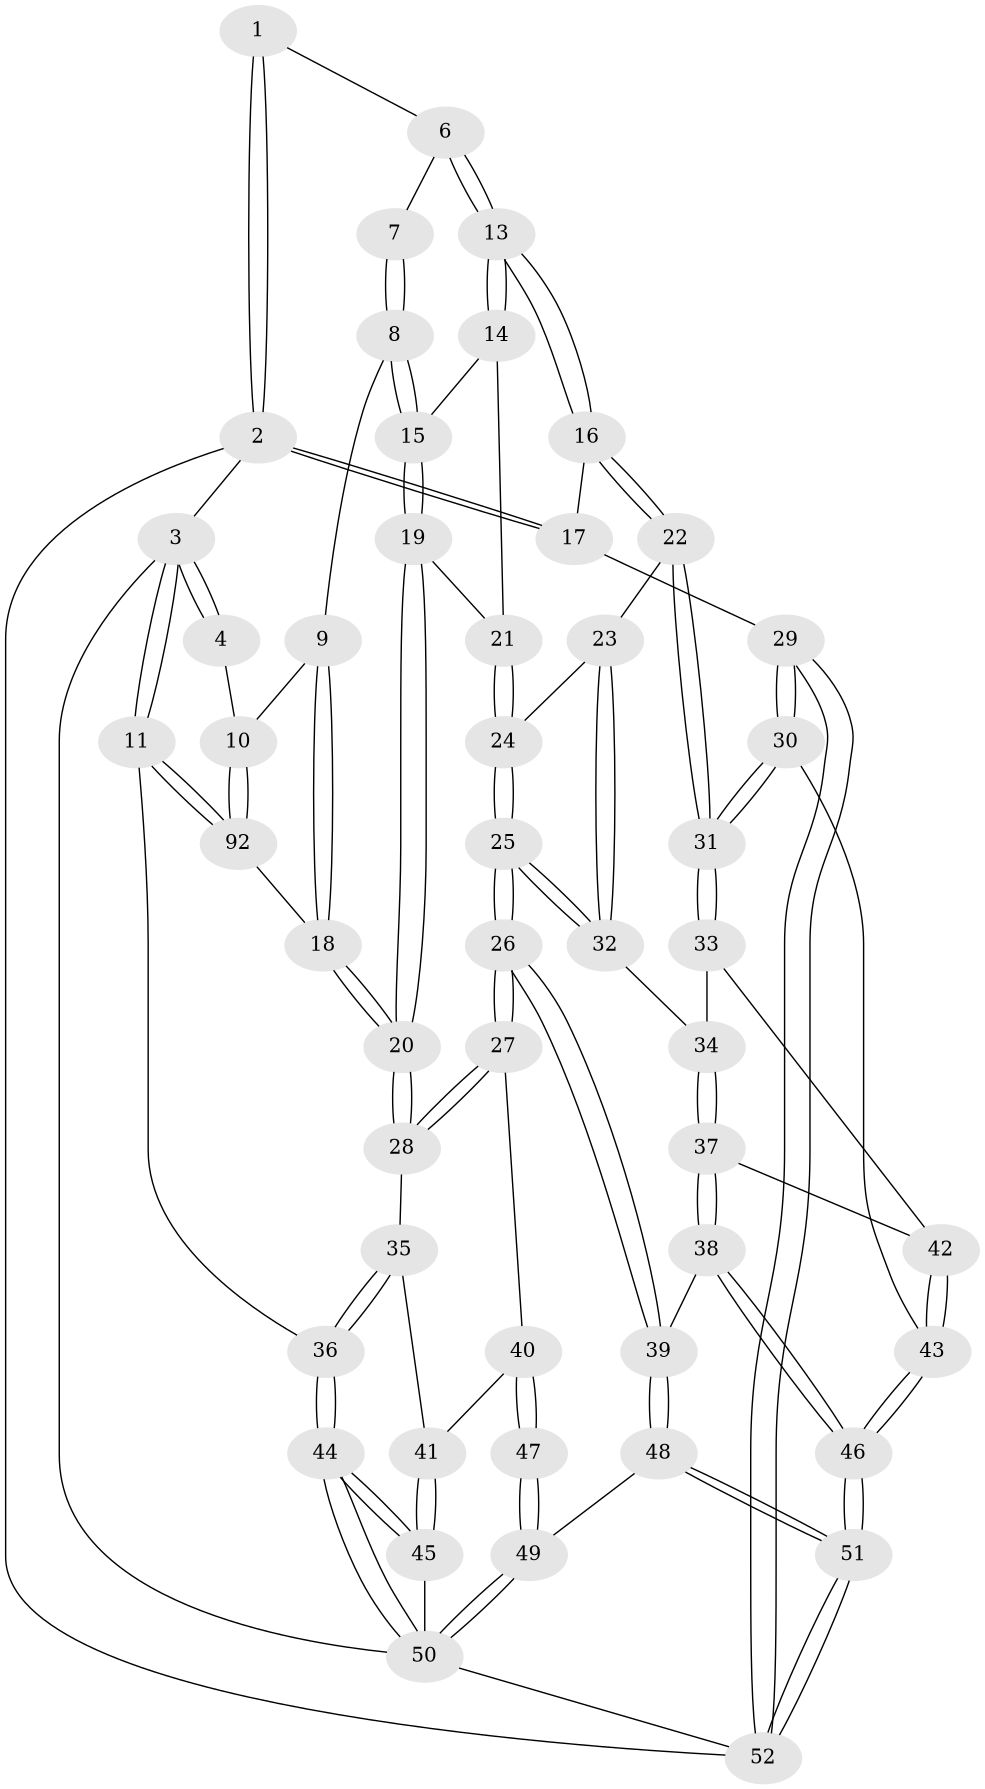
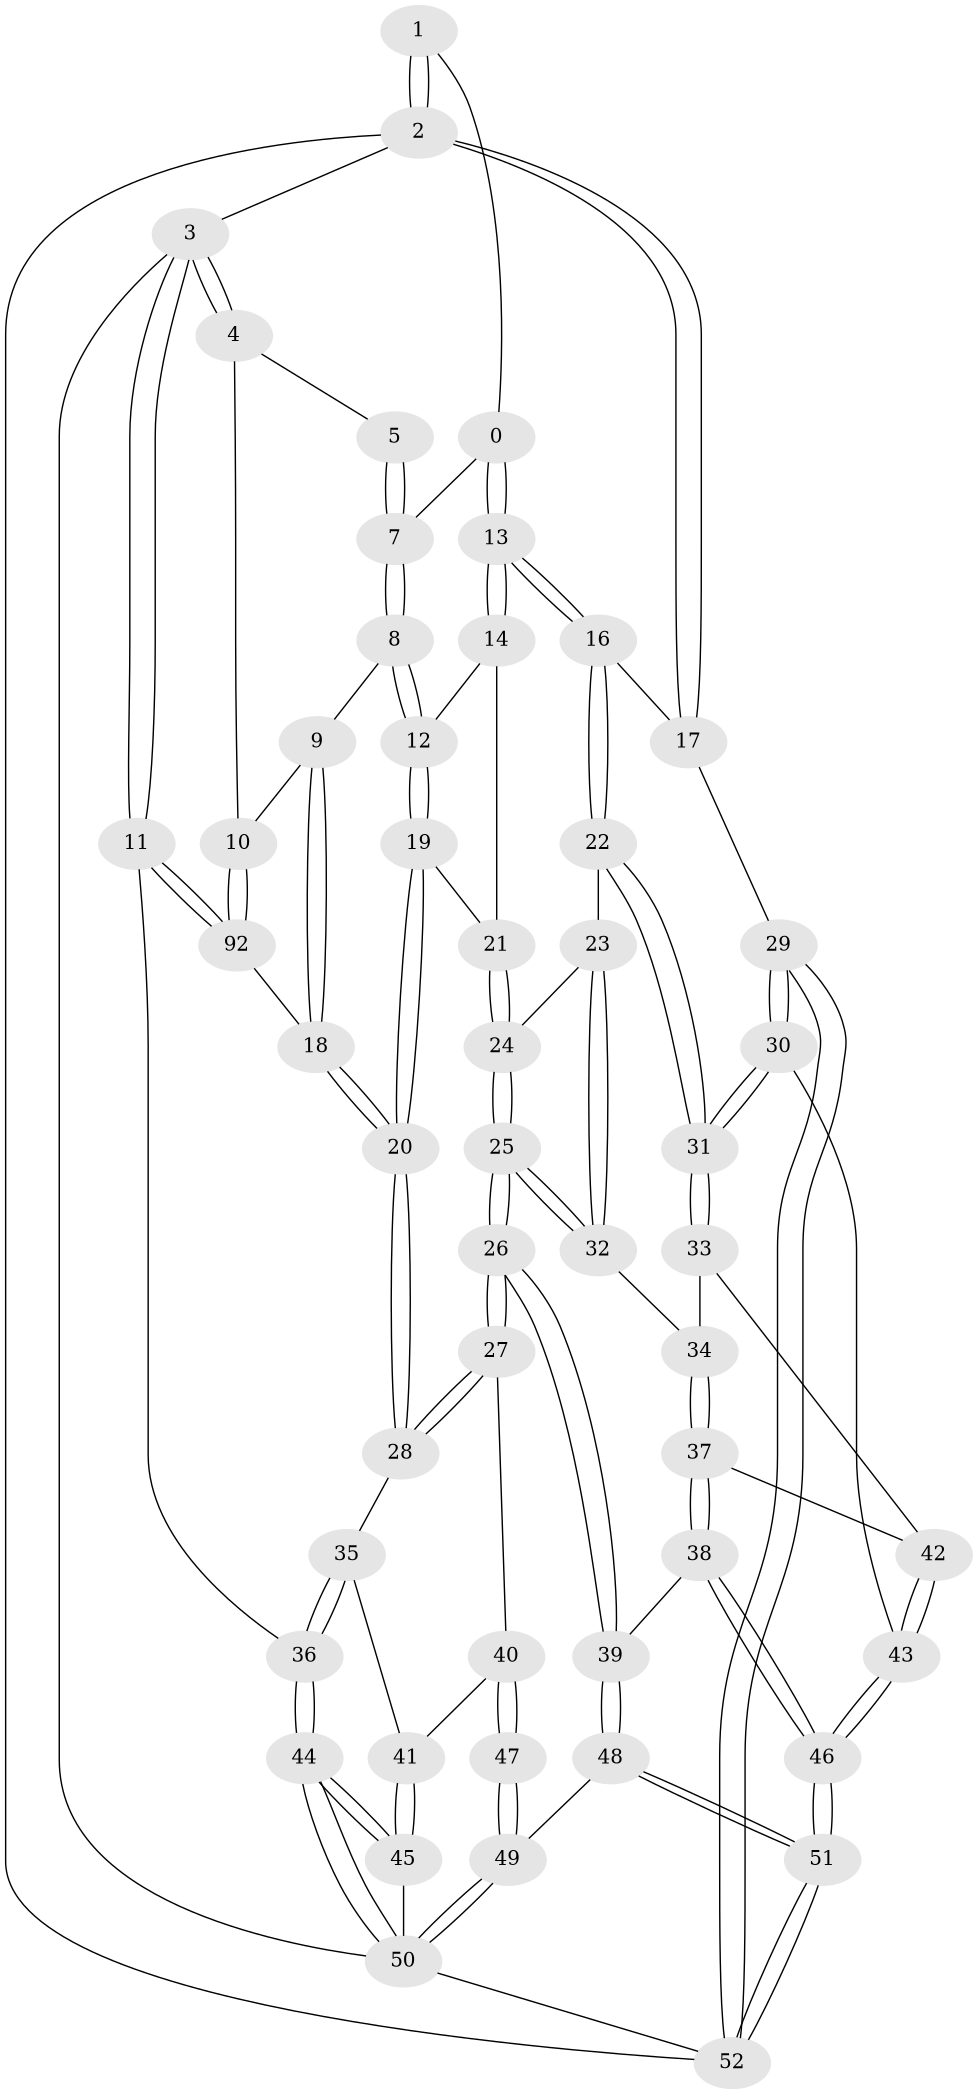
(446, 133) -> (497, 437)
none -> (395, 437)
(413, 437) -> (419, 742)
